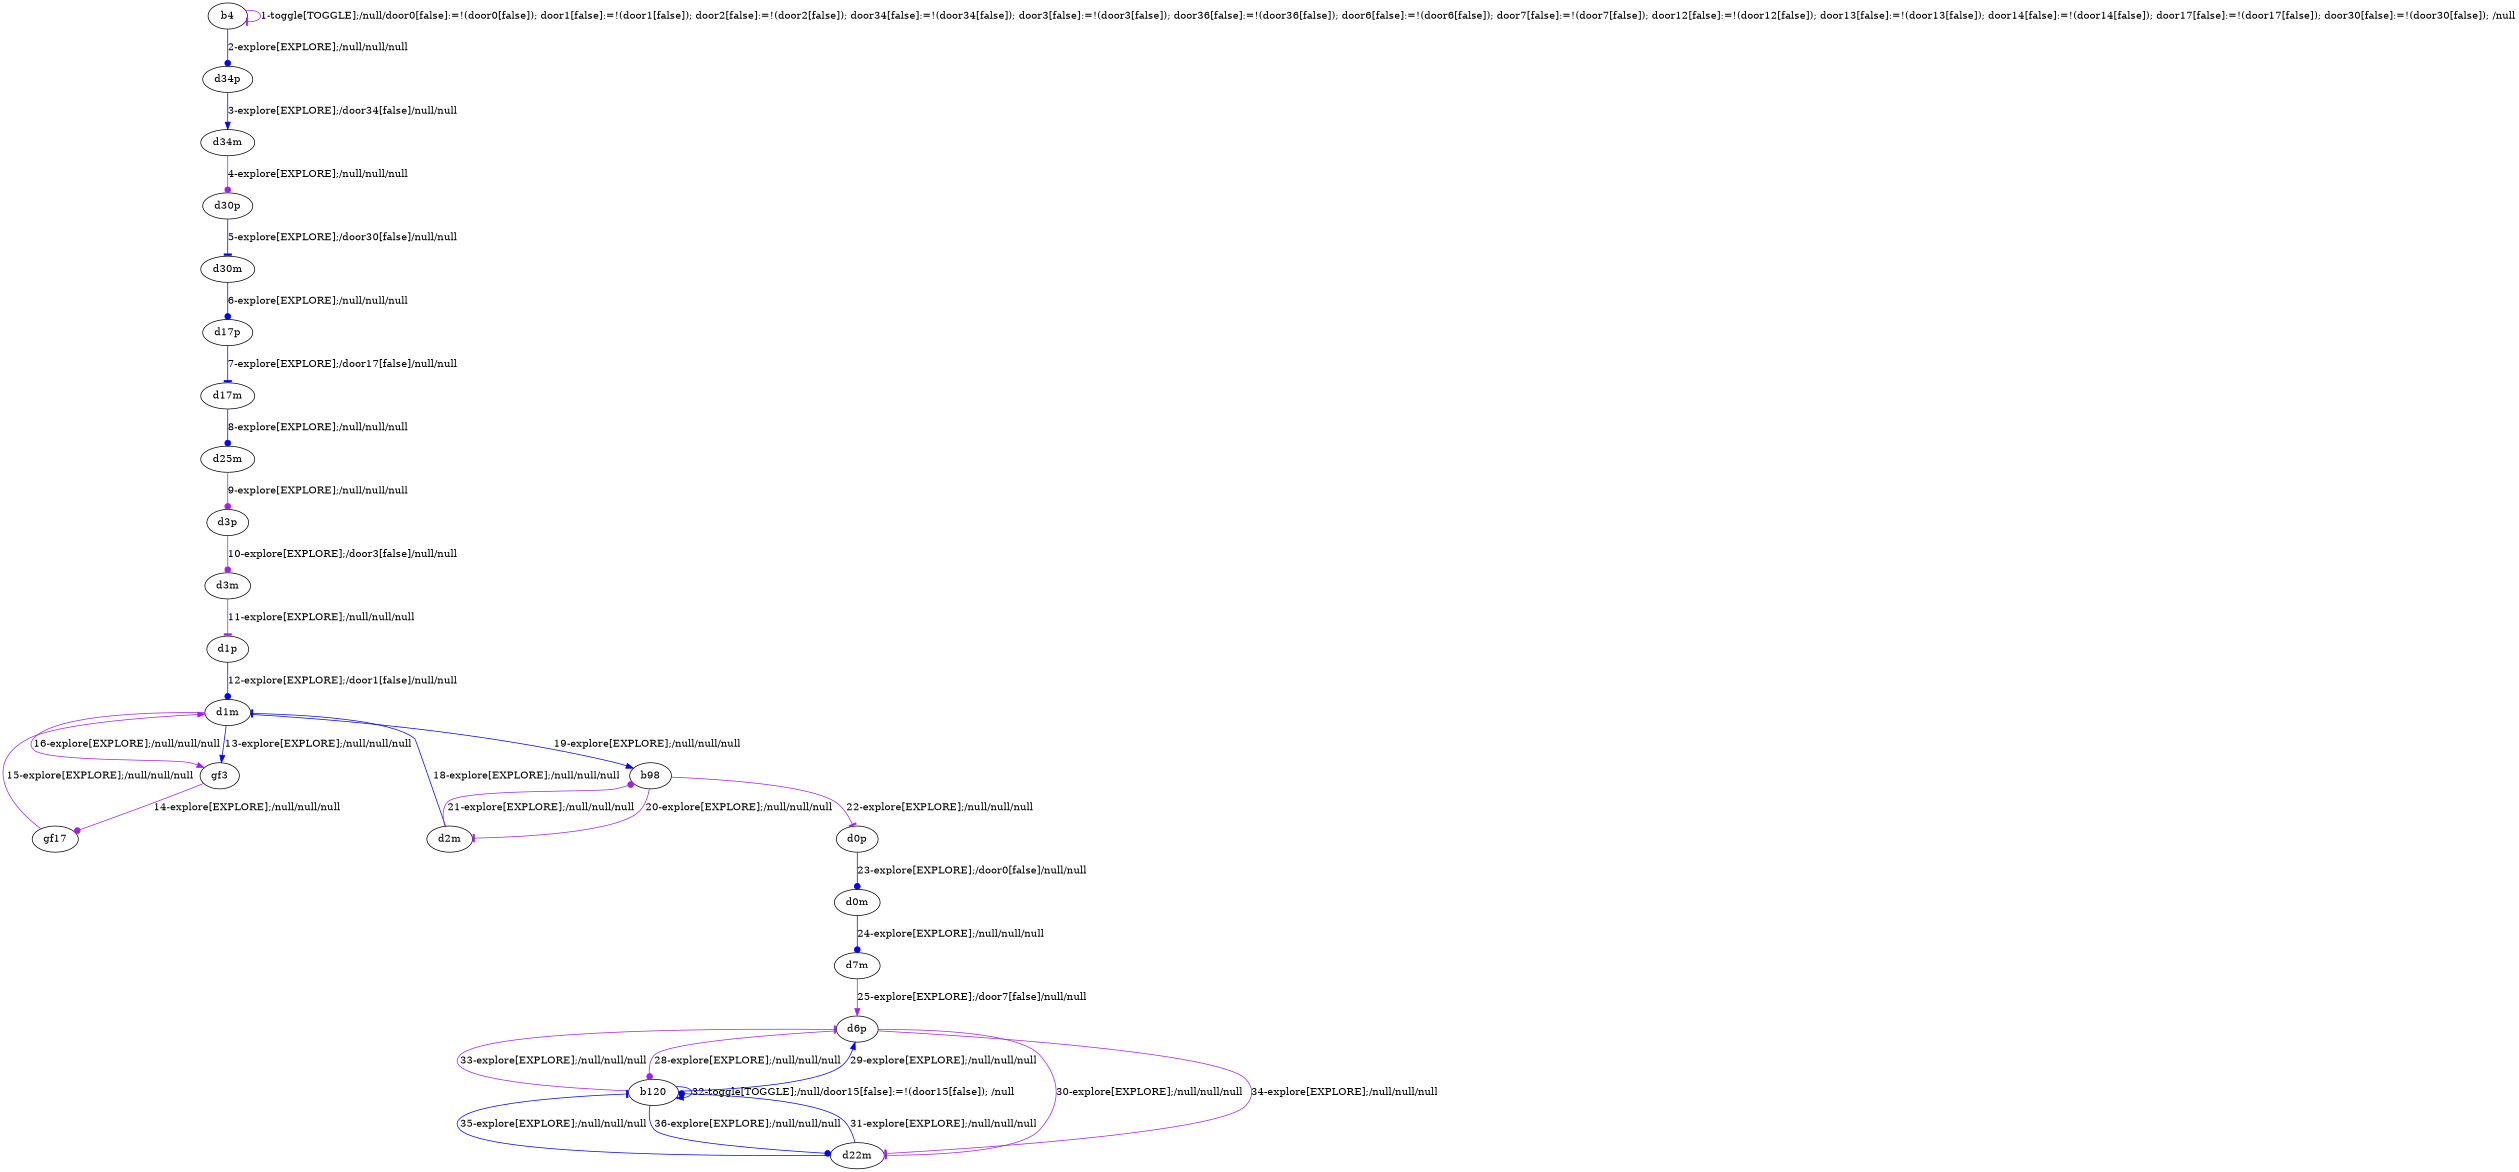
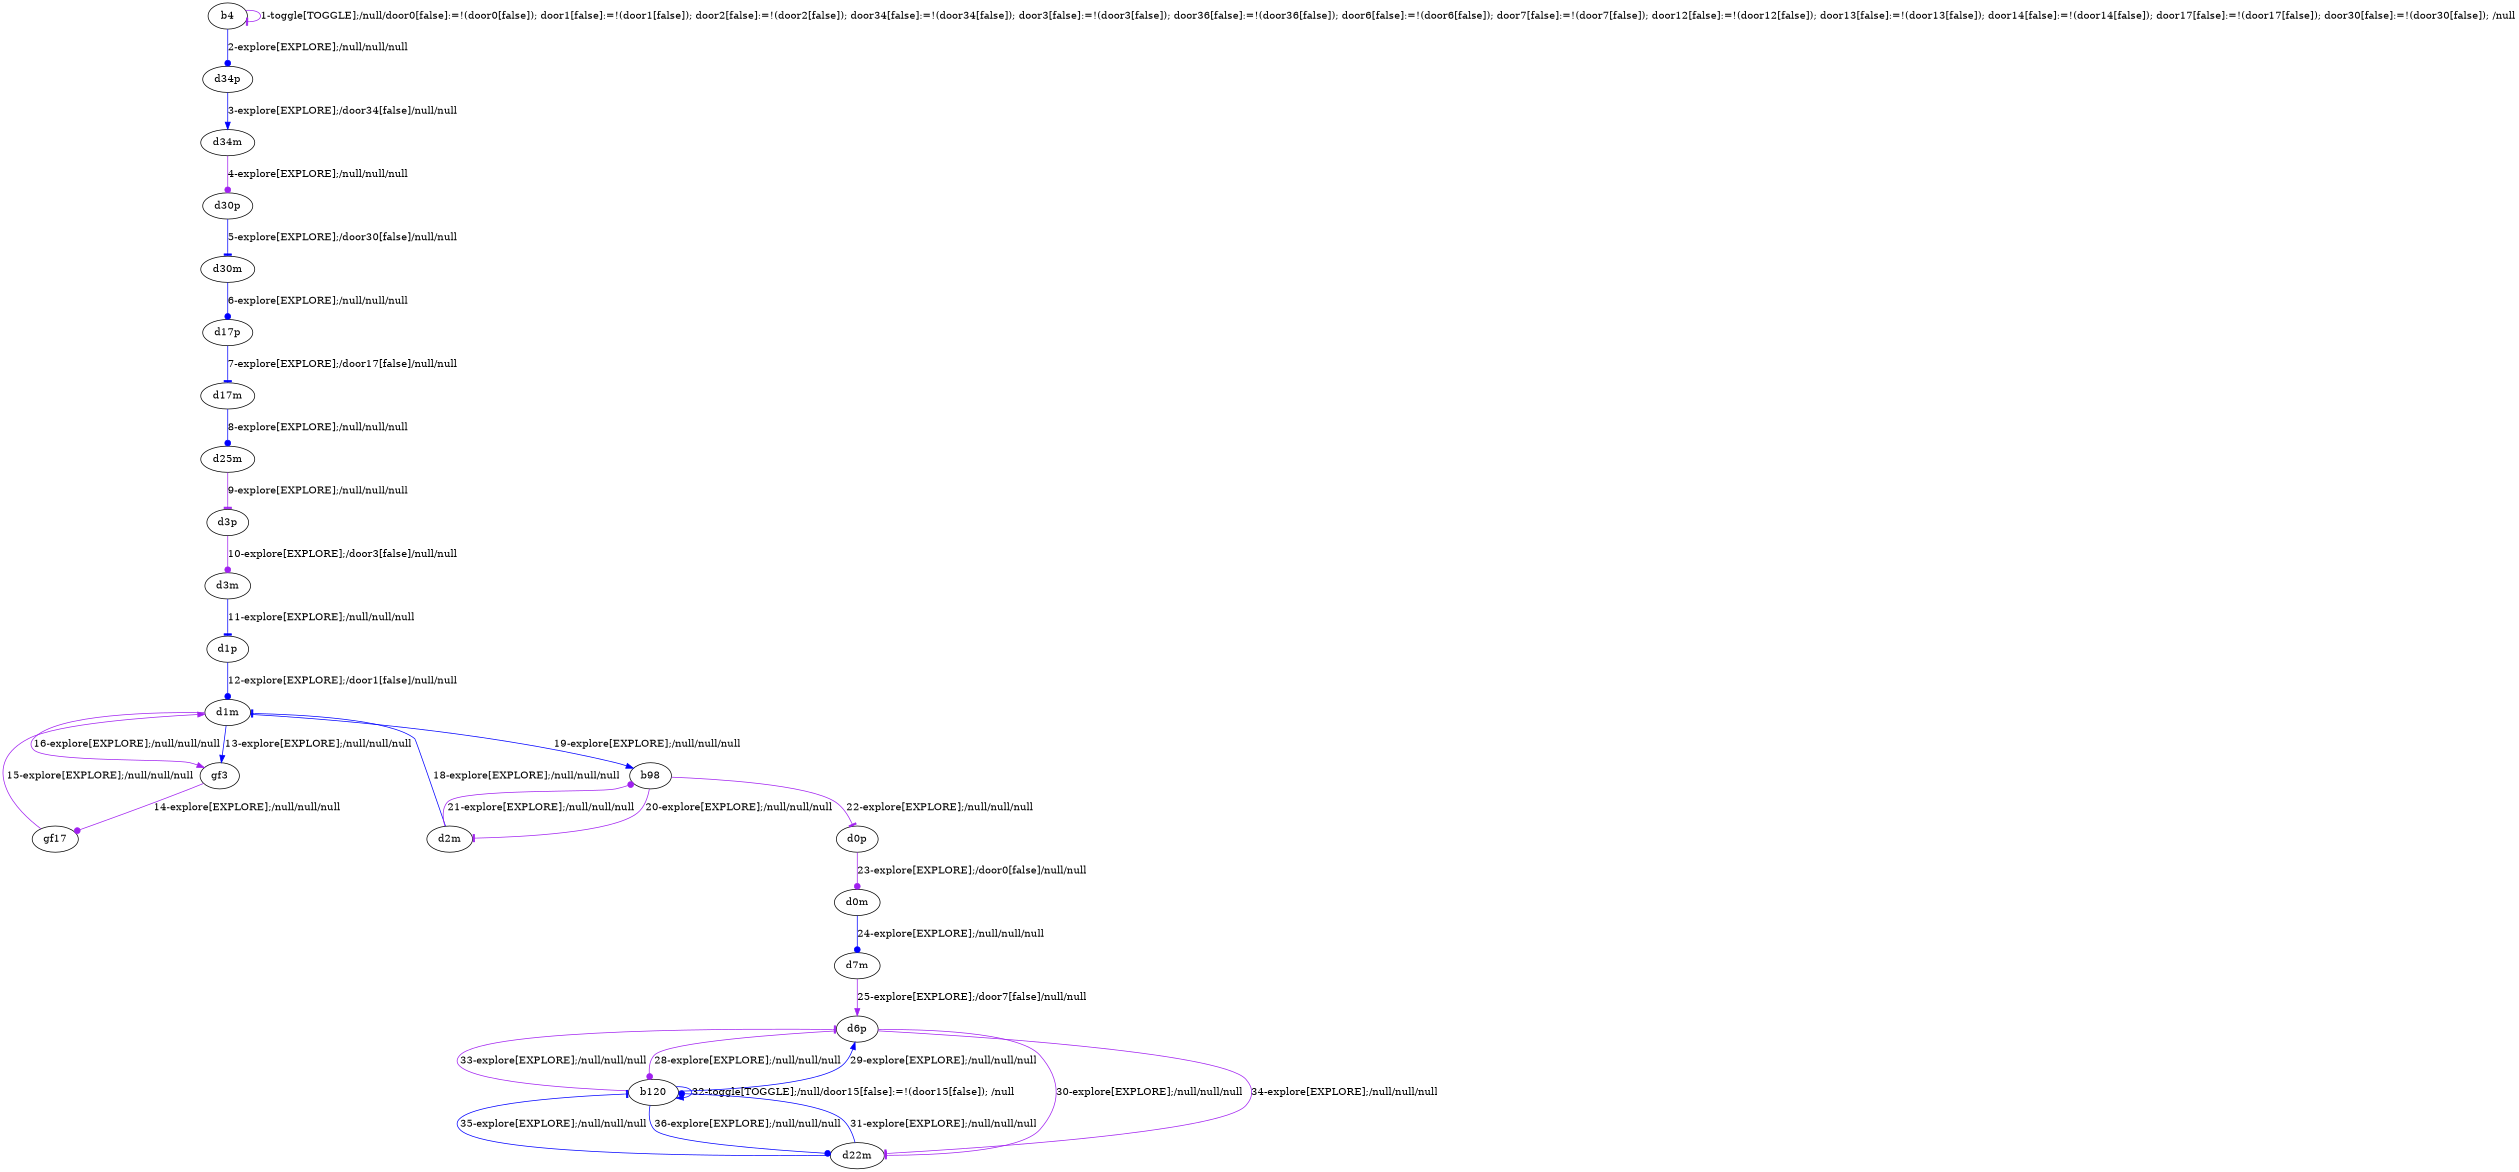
(228, 488) -> (228, 489)
(228, 616) -> (228, 616)
(857, 868) -> (857, 868)
